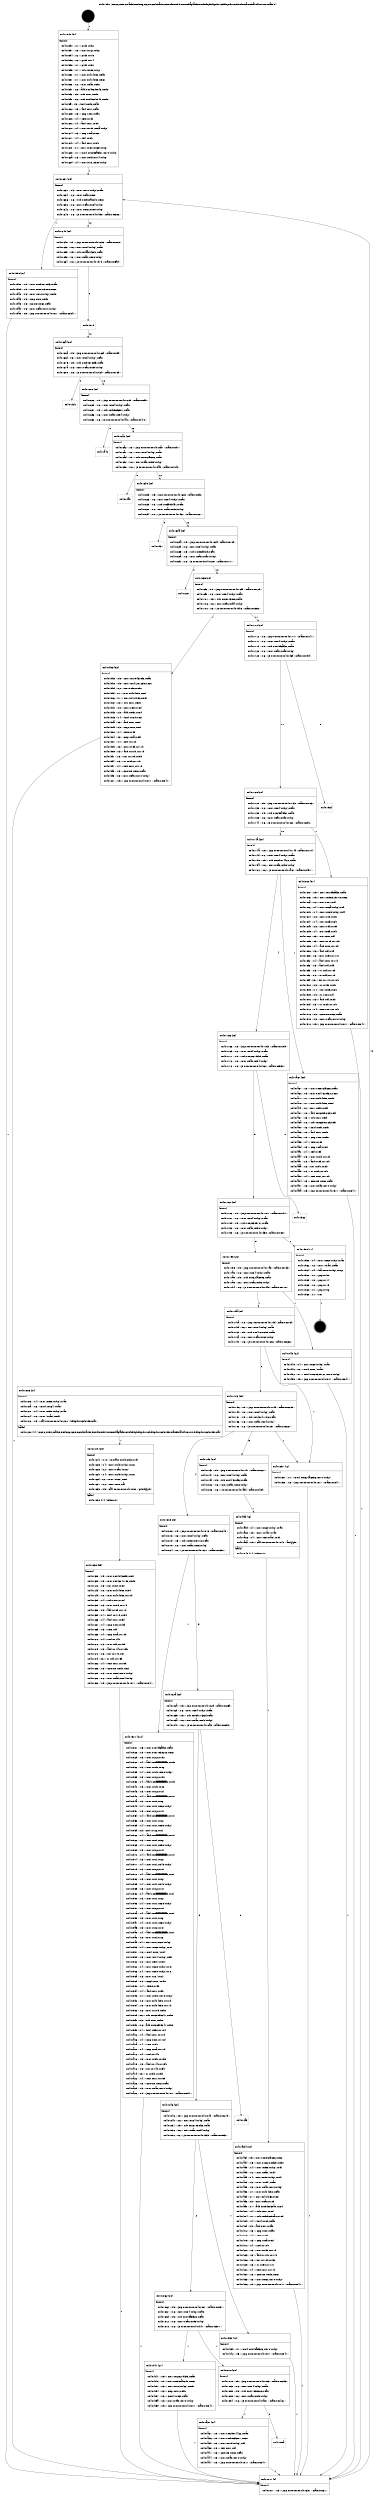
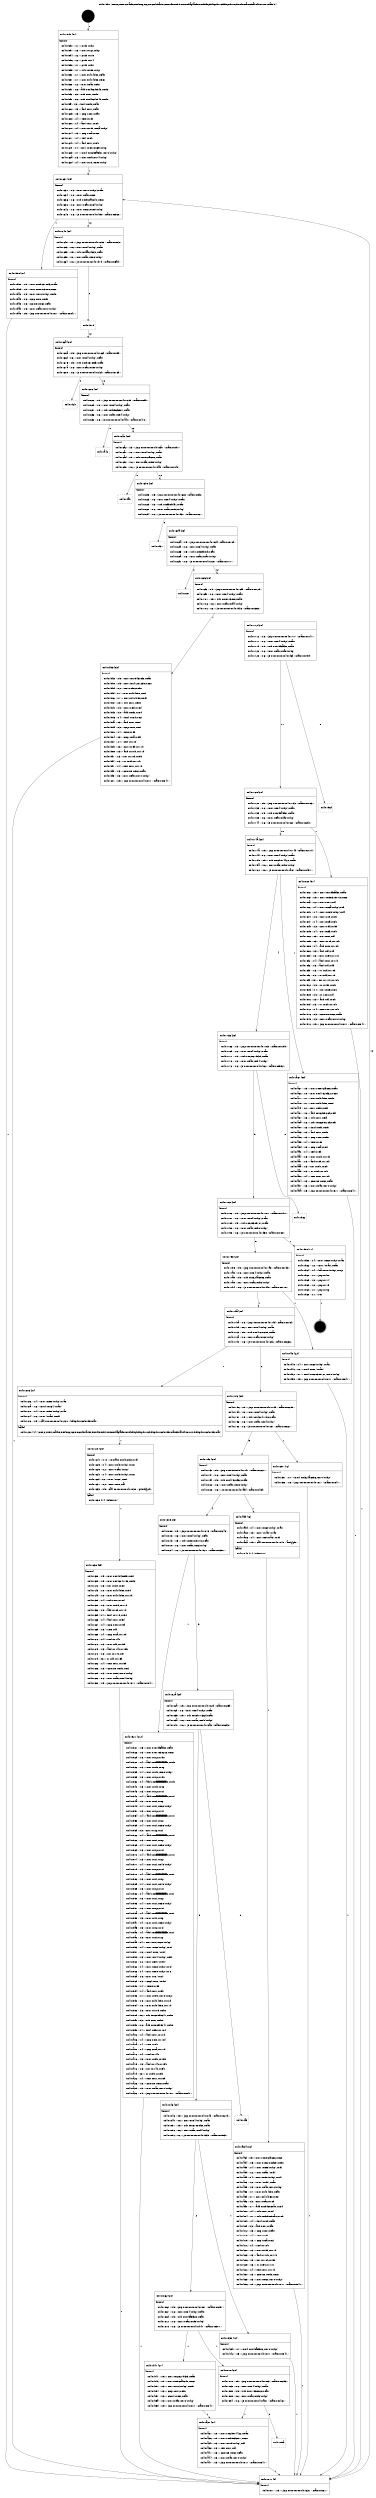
(185, 522) -> none
(254, 617) -> none
(303, 1394) -> (195, 1366)
(188, 1457) -> (214, 1504)
(196, 2469) -> (206, 2414)
